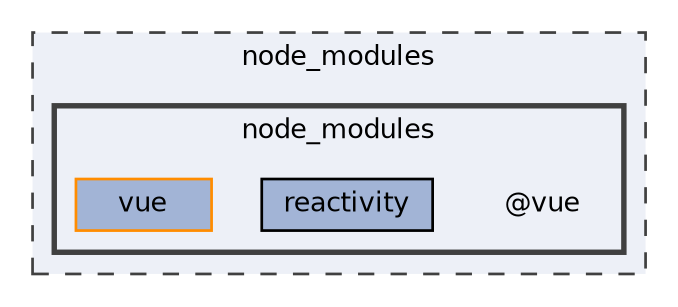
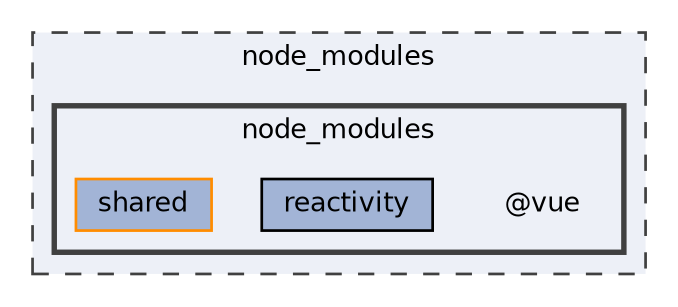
(144, 205) -> (144, 205)
